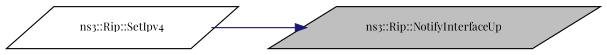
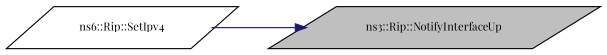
(122, 28) -> (122, 28)
